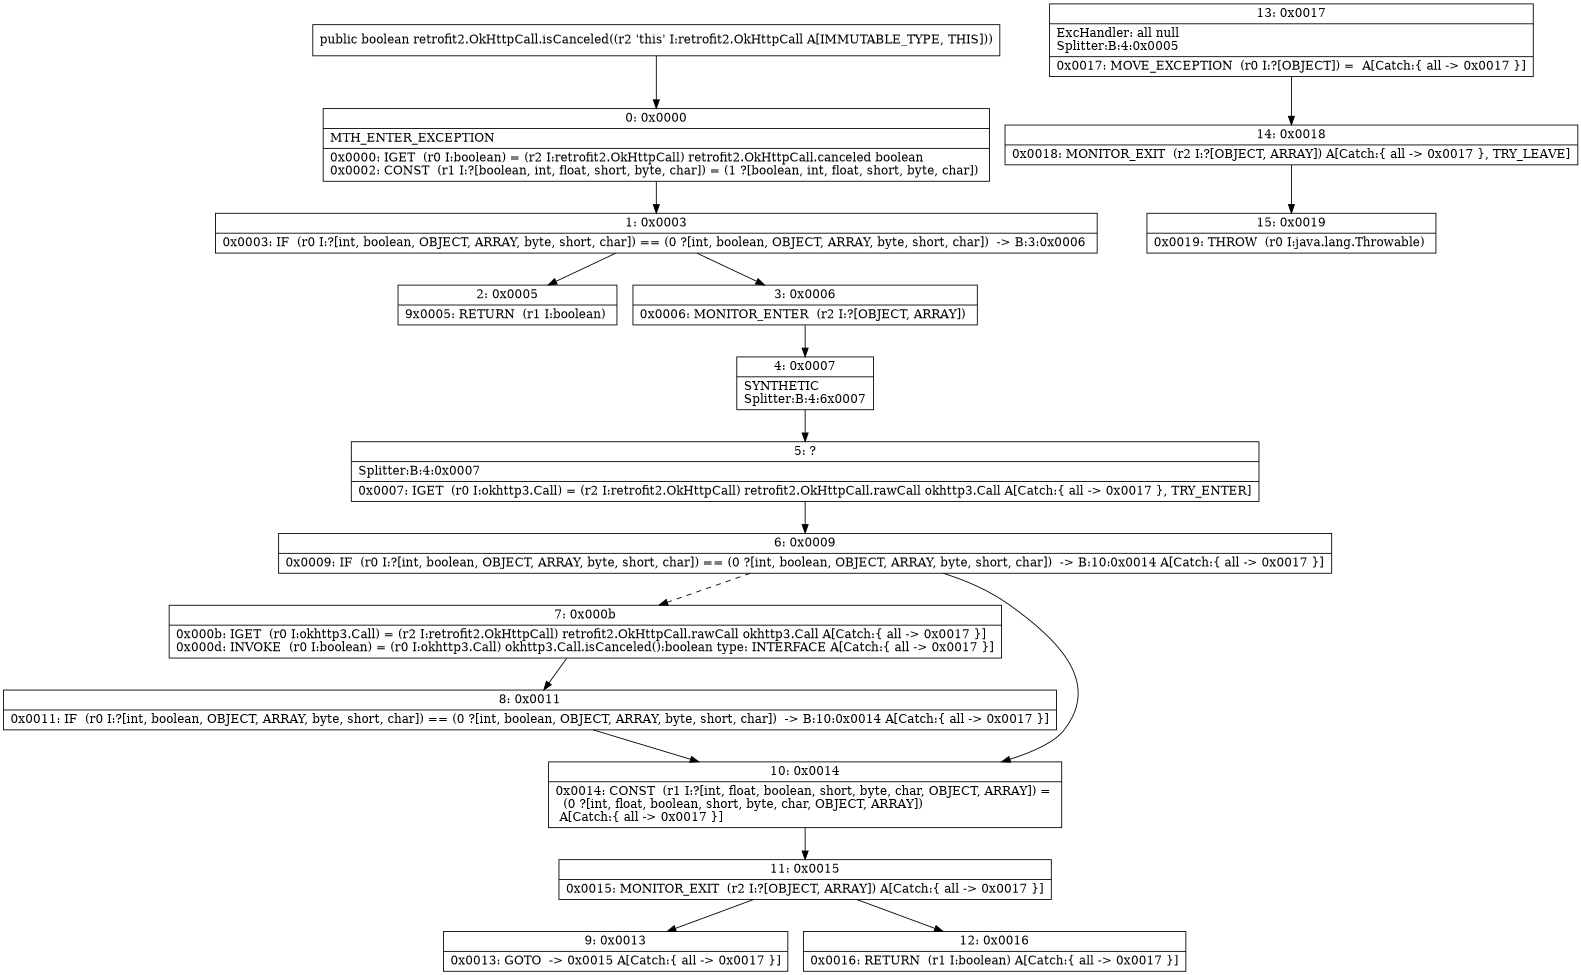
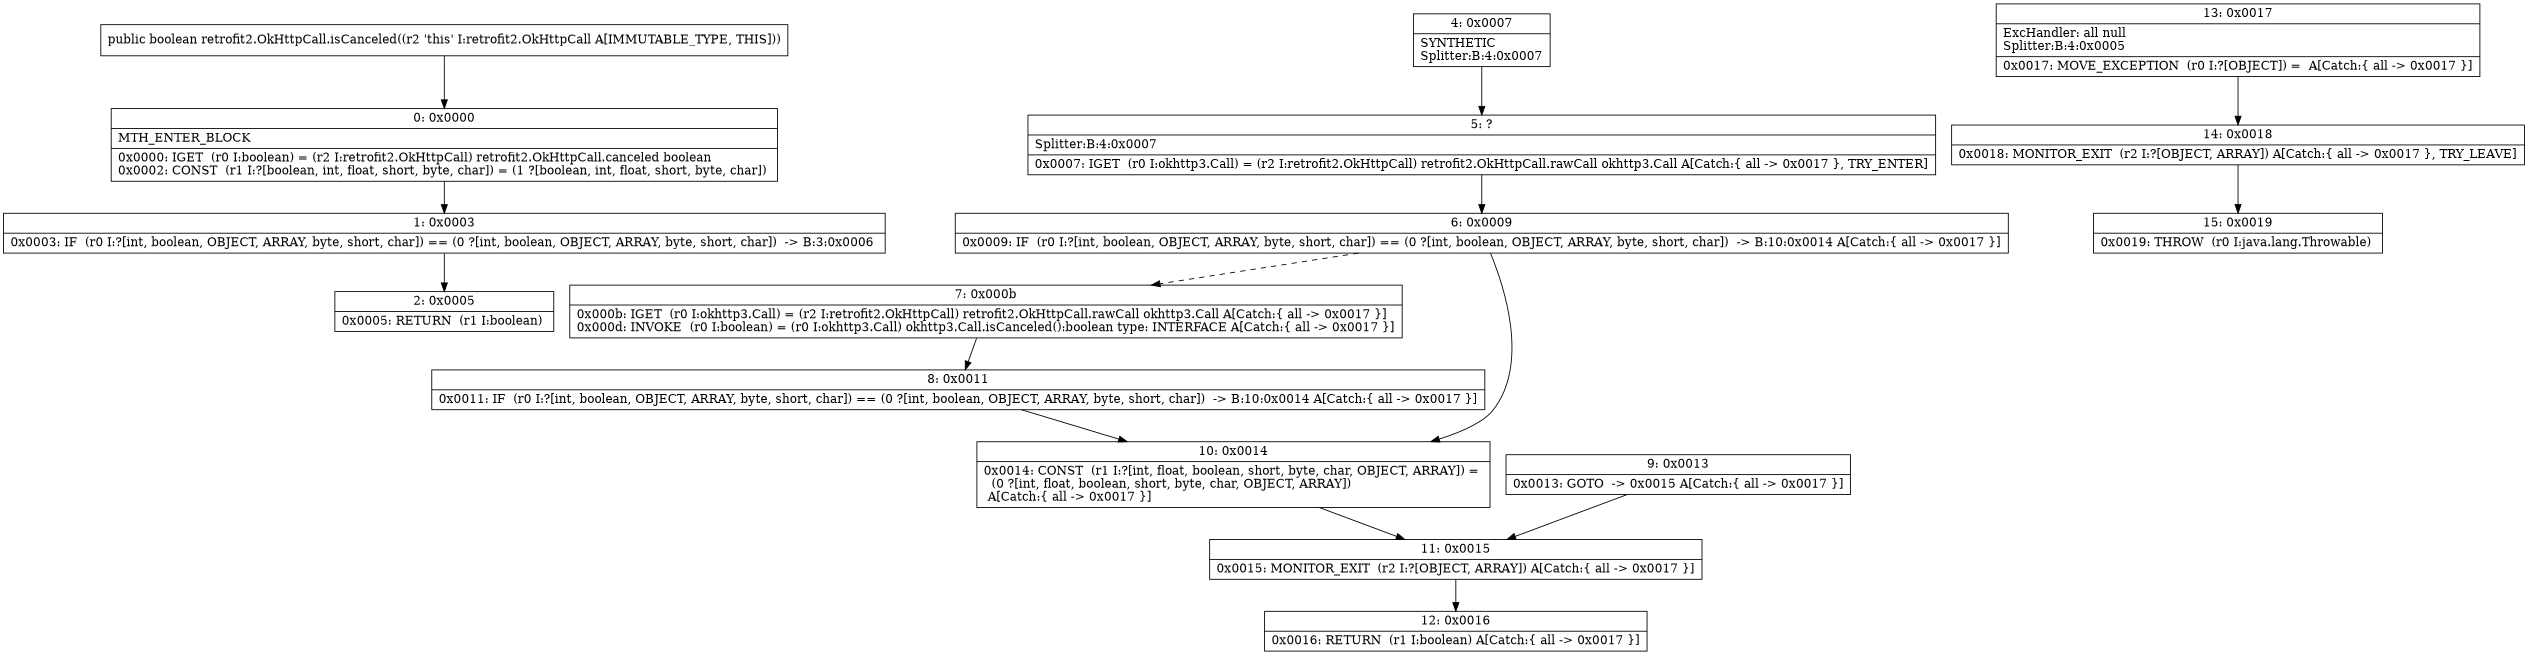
(412, 138) -> (185, 138)
(805, 305) -> none
(507, 315) -> (444, 321)
(805, 399) -> (1482, 56)
(715, 914) -> (1571, 515)
